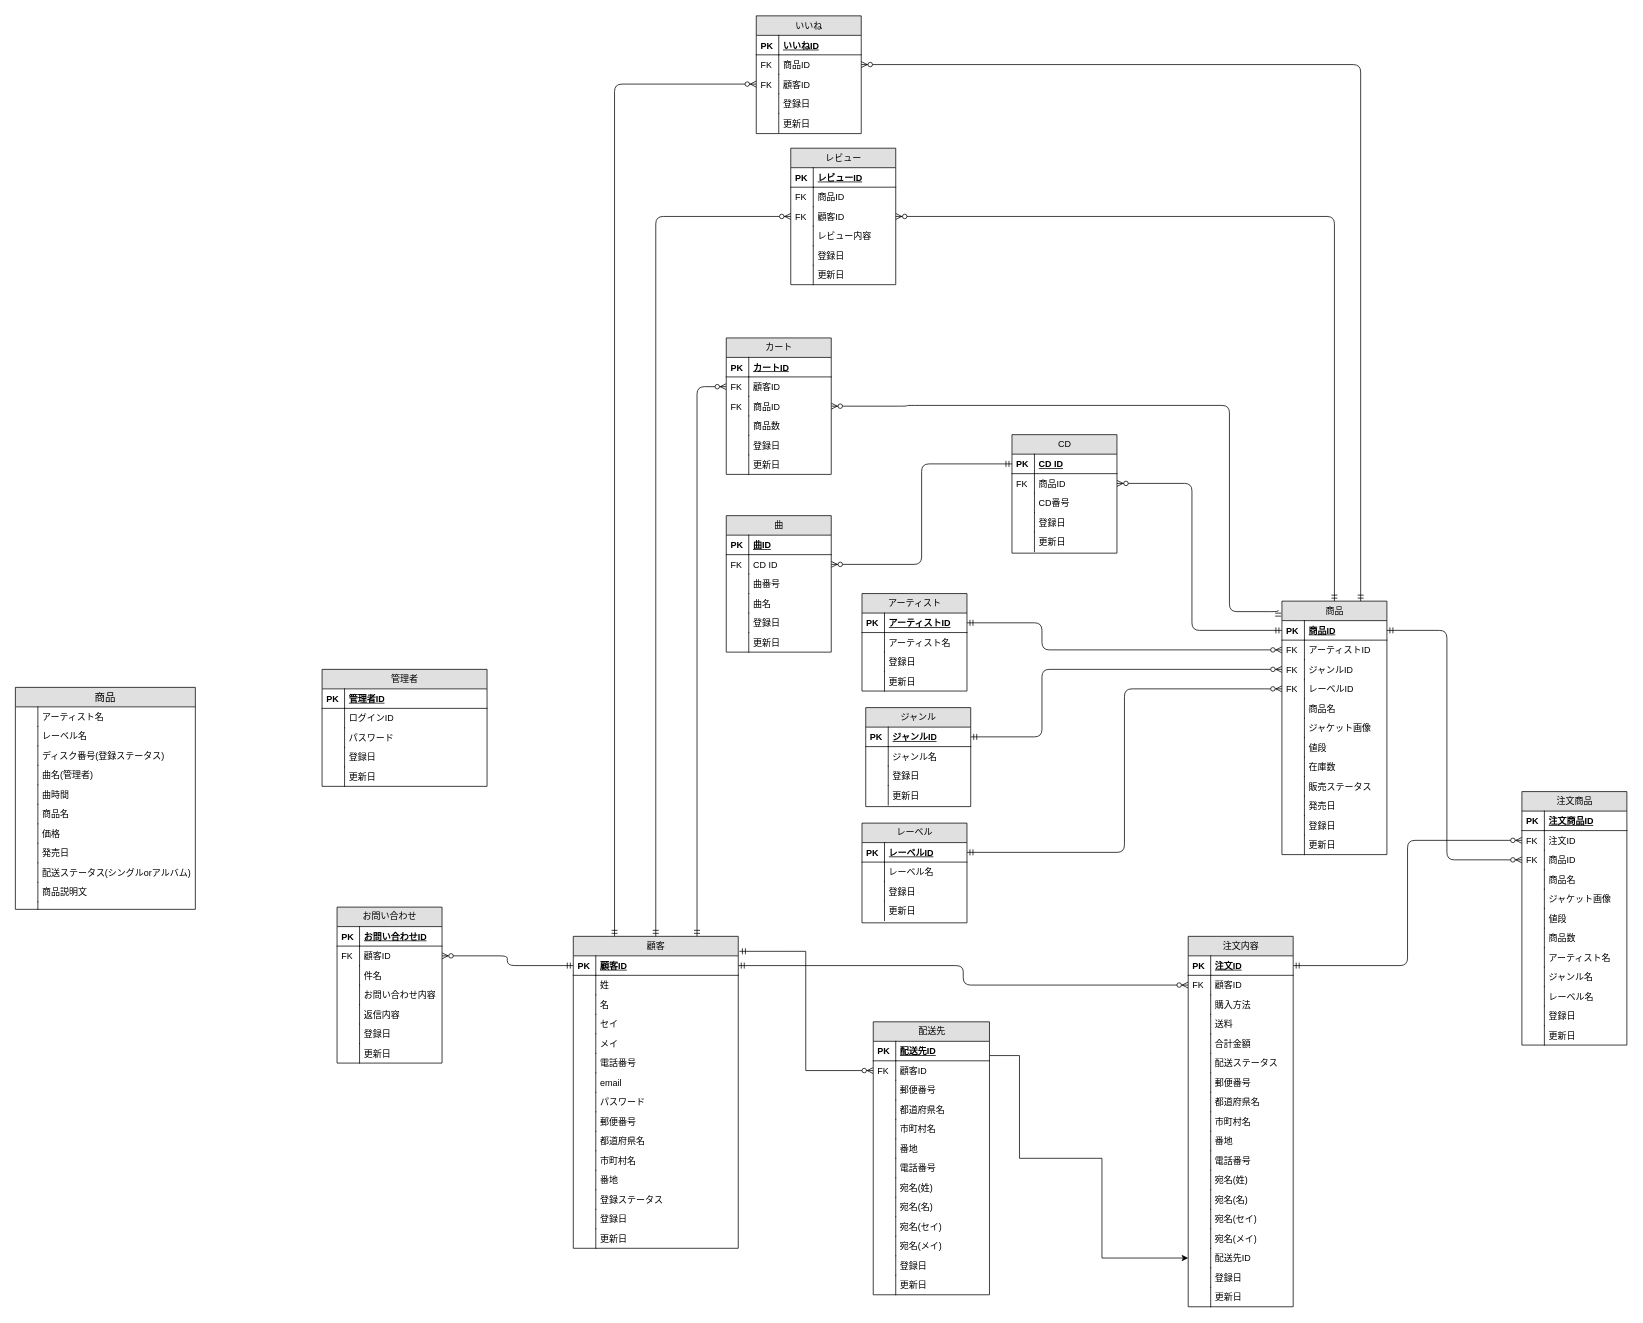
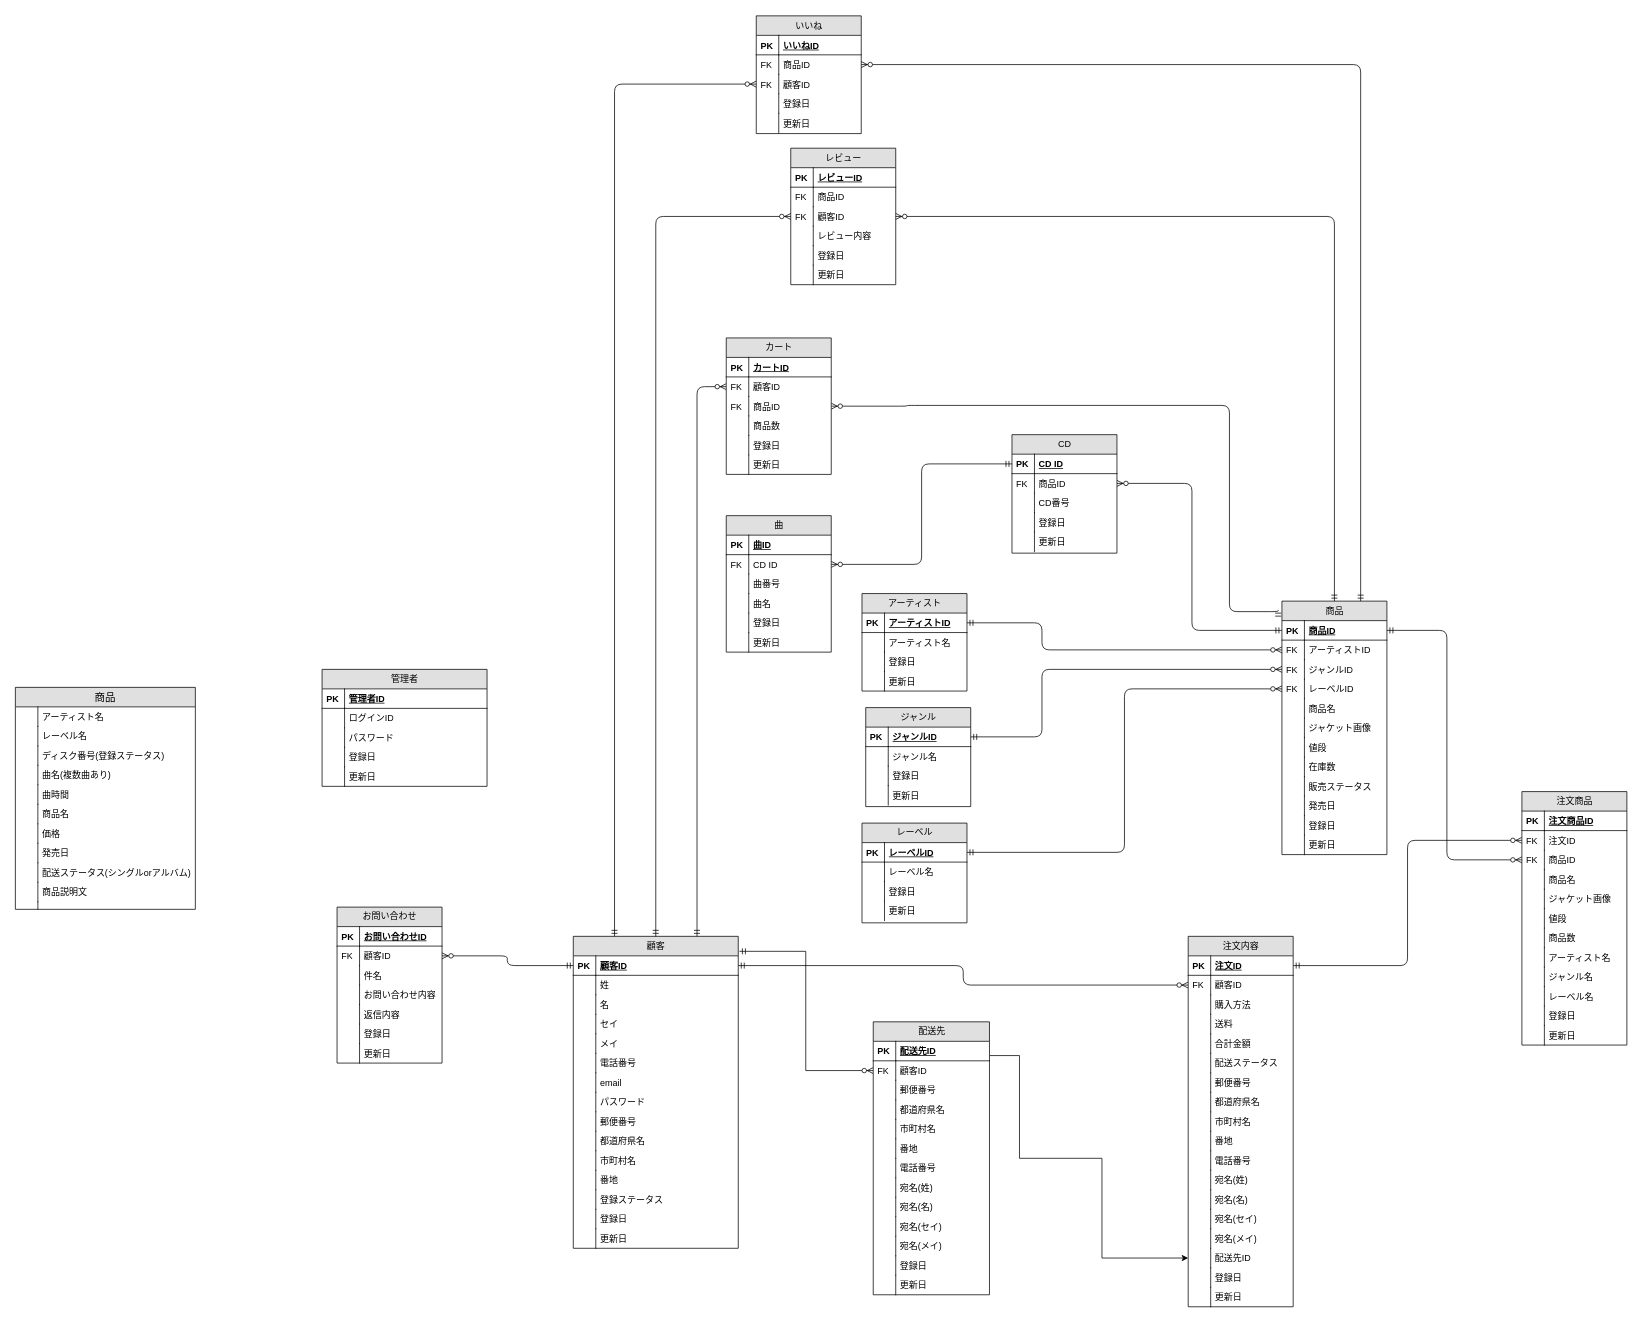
(70, 776) -> (79, 776)
